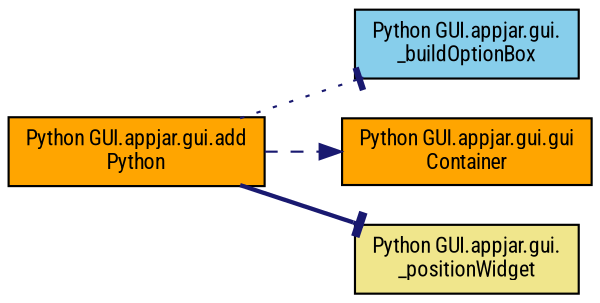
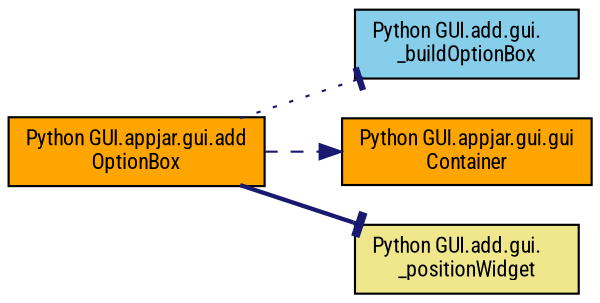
(467, 44) -> (467, 44)
(137, 152) -> (137, 152)
(467, 259) -> (467, 259)
